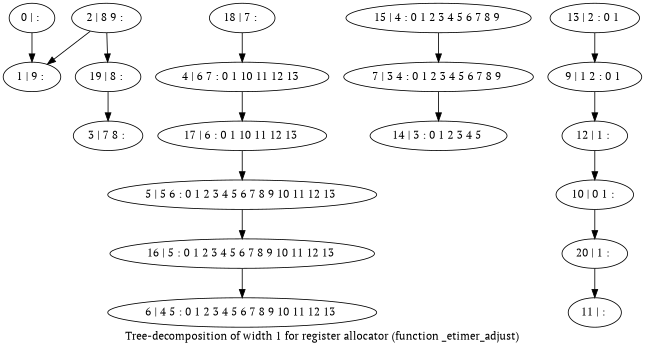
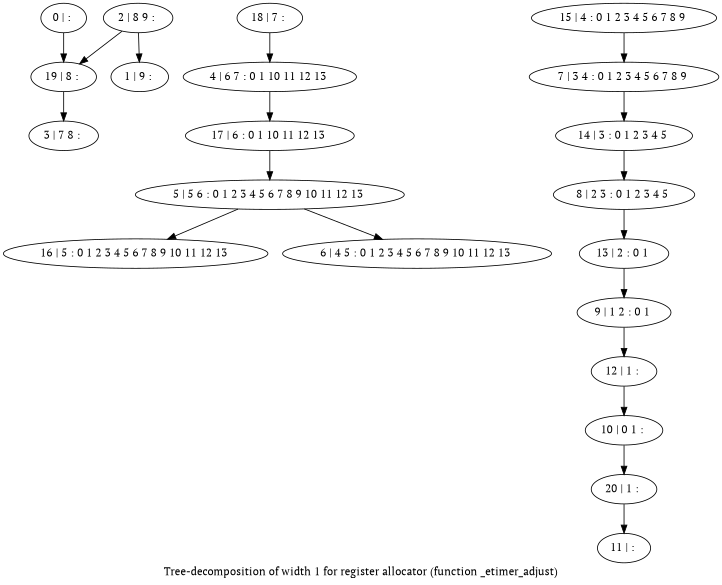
(32, 43) -> (64, 43)
none -> (624, 195)
(242, 279) -> (340, 223)
